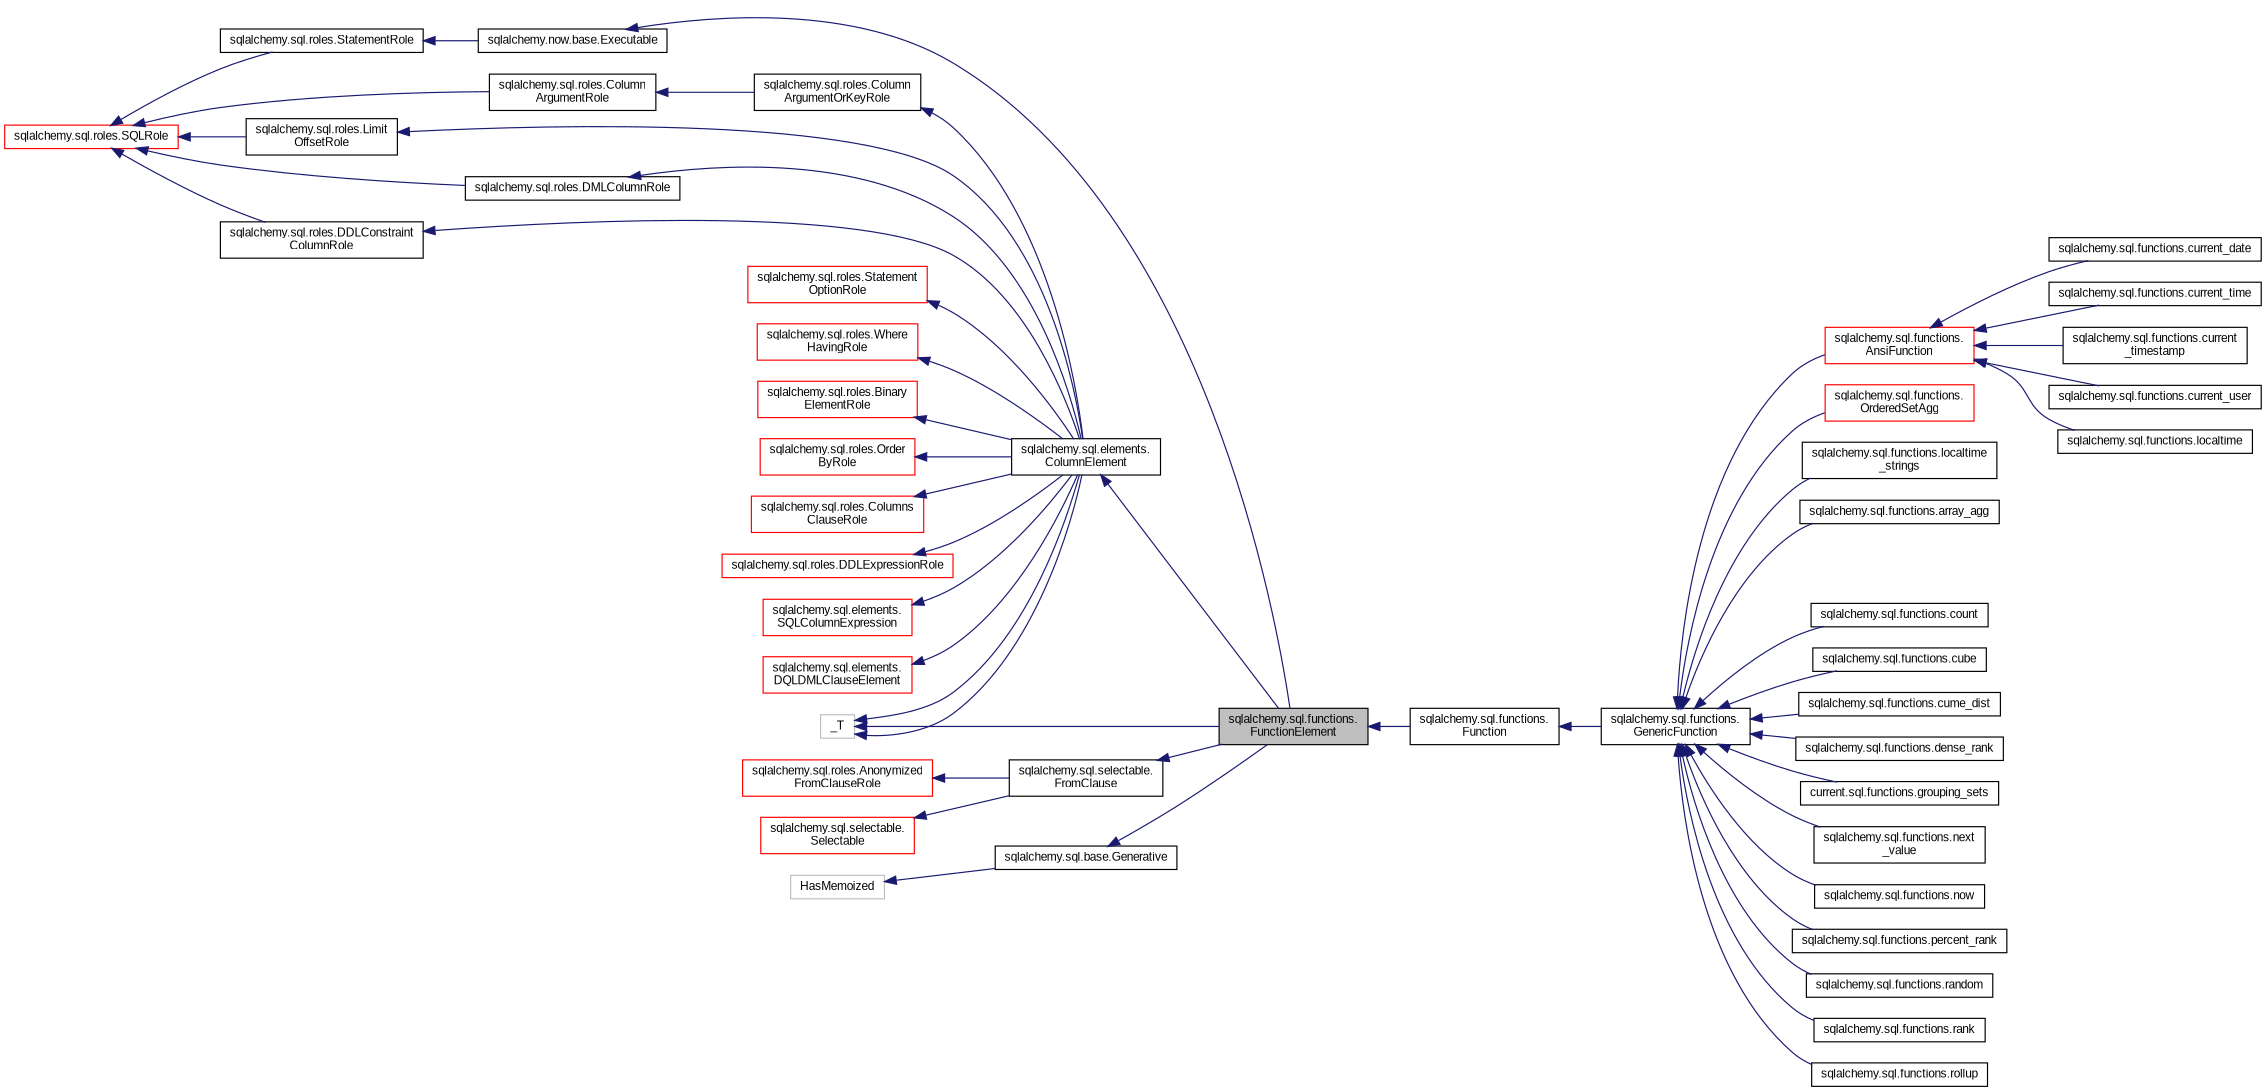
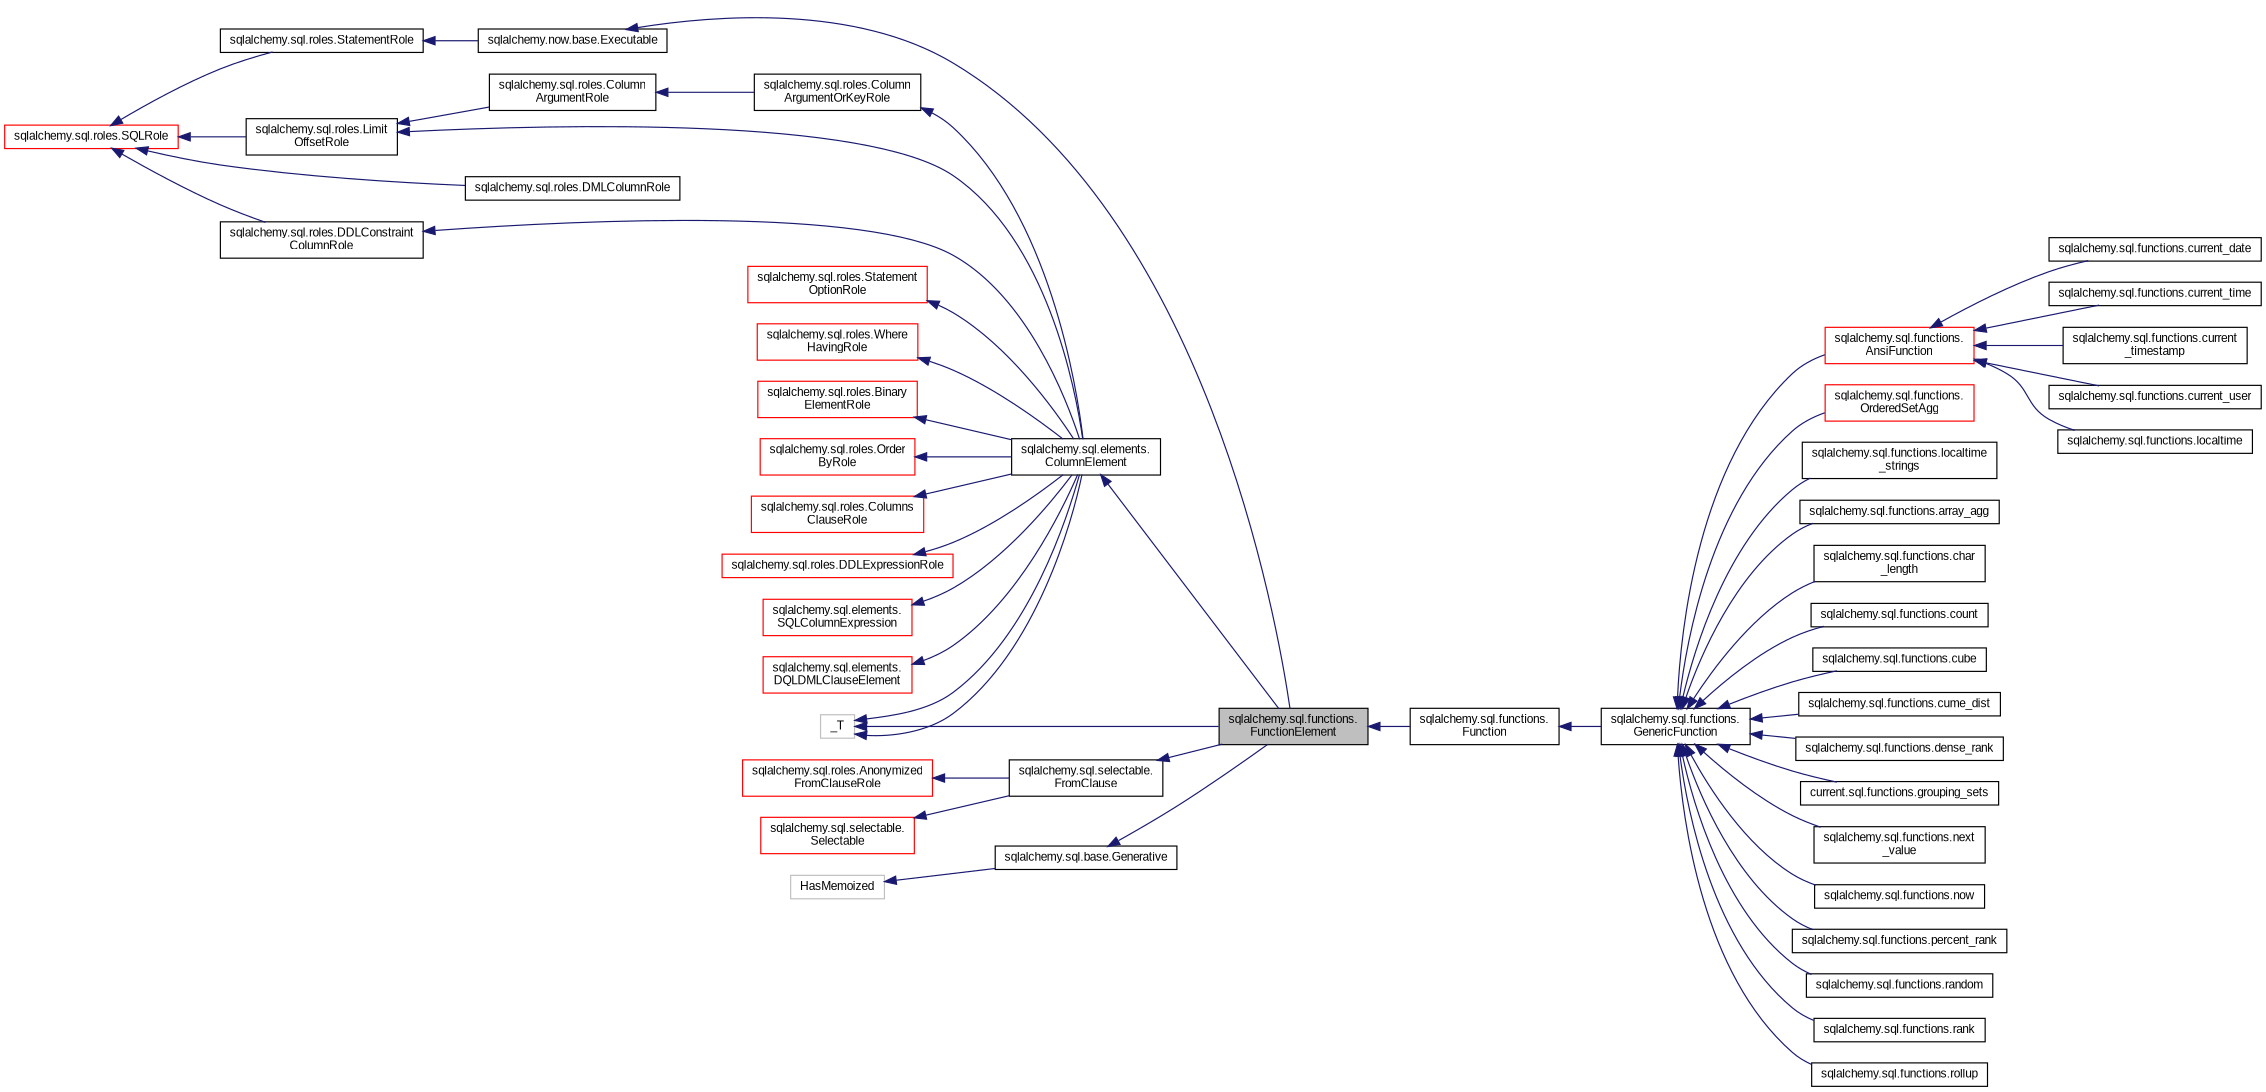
(316, 98) -> (449, 114)
(927, 203) -> none
none -> (1900, 564)
